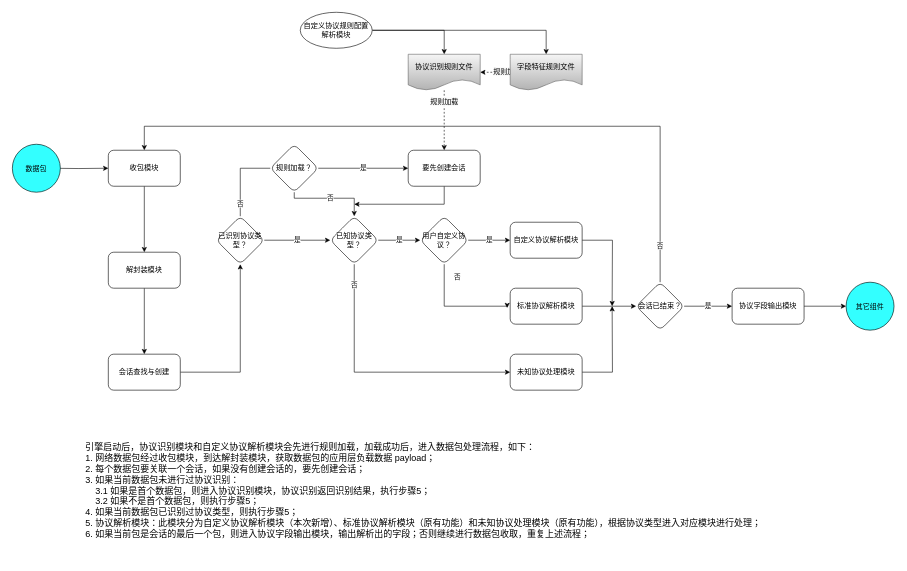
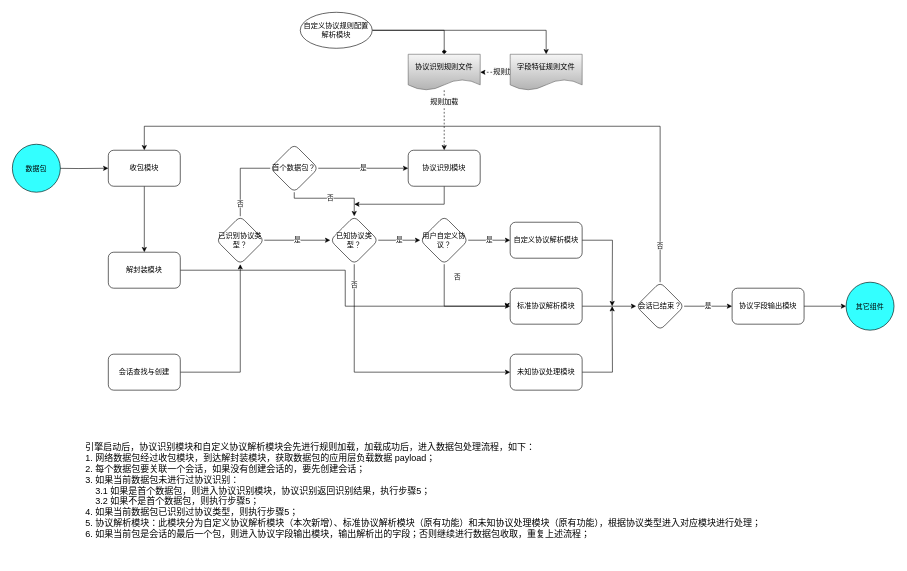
(444, 48) -> (444, 48)
(294, 168) -> (294, 168)
(444, 168) -> (444, 168)
(144, 348) -> (329, 270)
